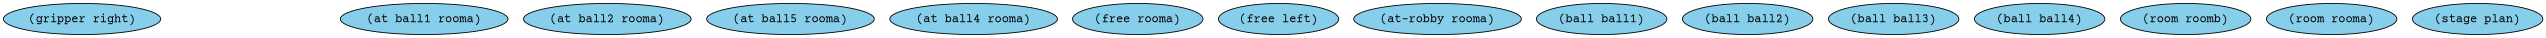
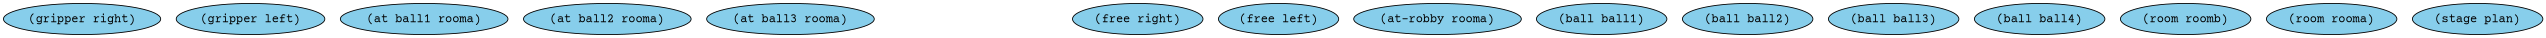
none -> (251, 19)
(790, 19) -> (790, 19)
(974, 19) -> none
(1138, 19) -> (1138, 19)
